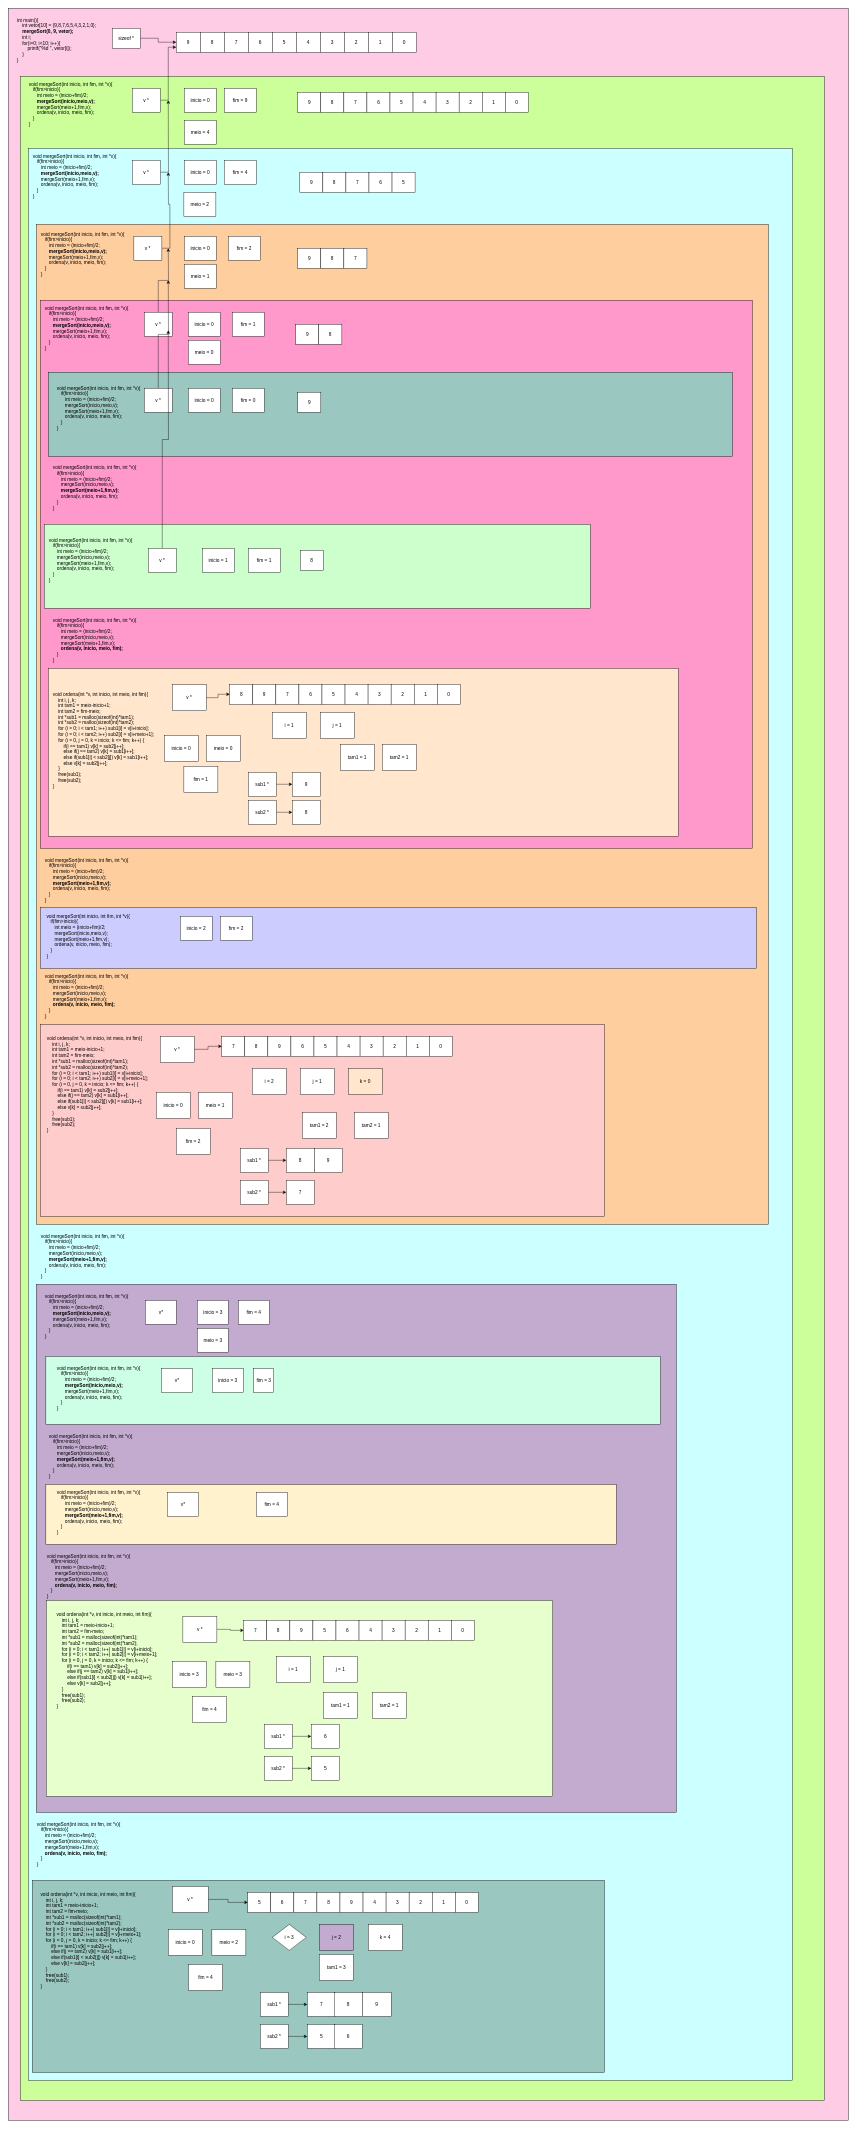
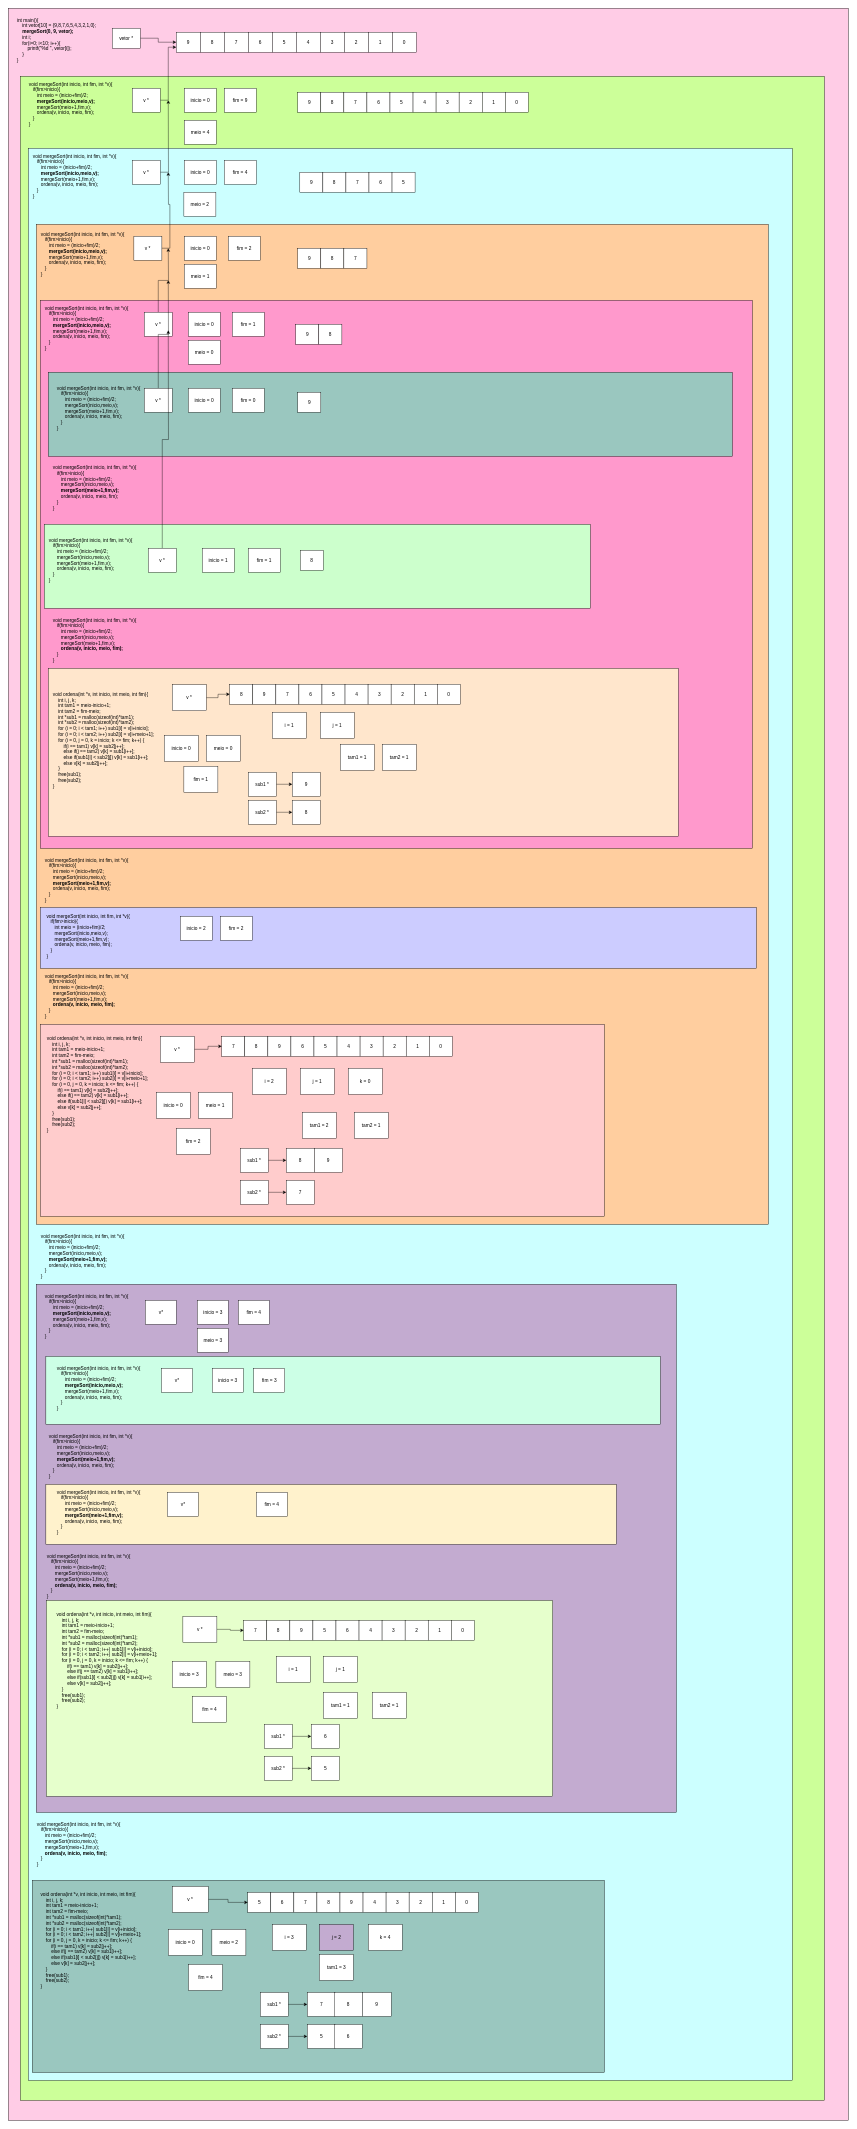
(126, 38) -> (126, 38)
(365, 1081) -> (365, 1081)
(264, 1380) -> (269, 1380)
(289, 1937) -> (289, 1937)
